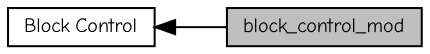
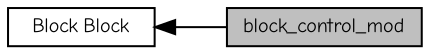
(81, 27) -> (81, 27)
